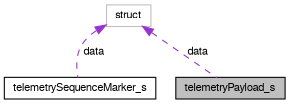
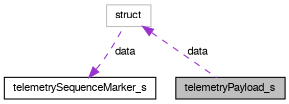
(79, 51) -> (111, 48)
